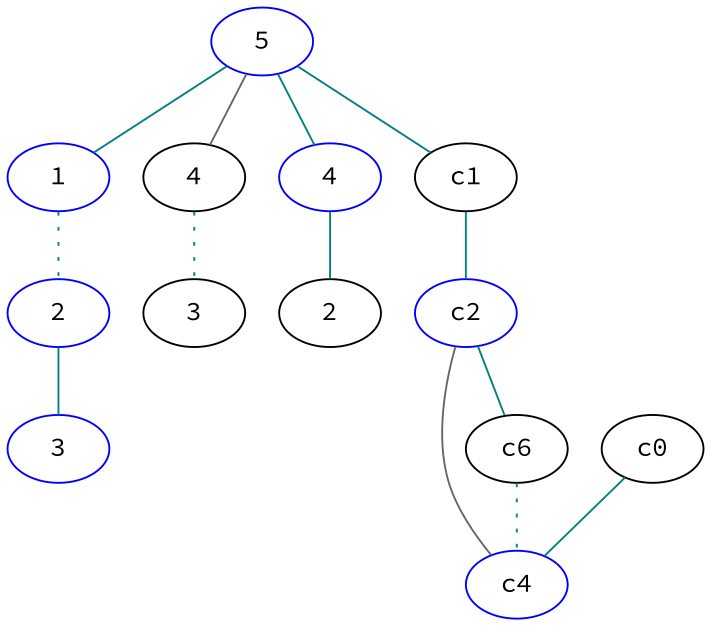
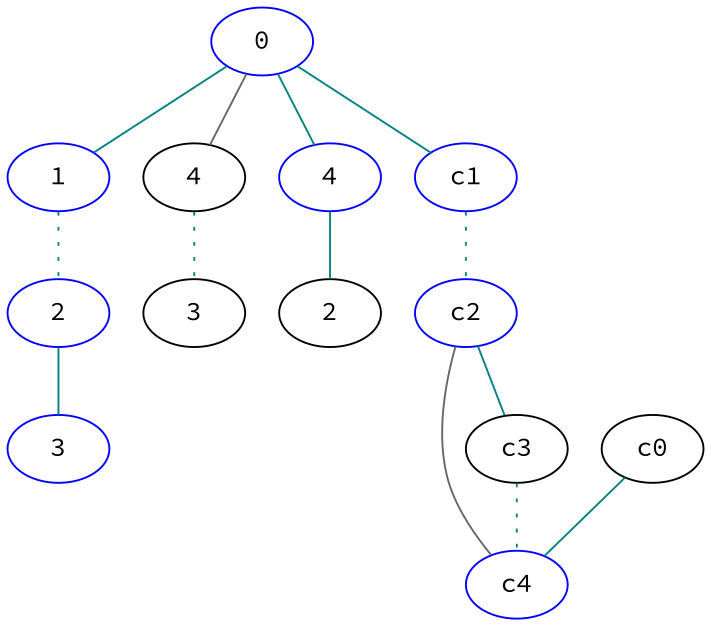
(262, 41) -> (262, 41)
(466, 177) -> (466, 177)
(466, 245) -> (466, 245)
(517, 449) -> (517, 449)
